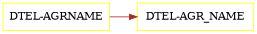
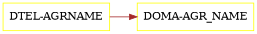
(196, 17) -> (196, 17)
